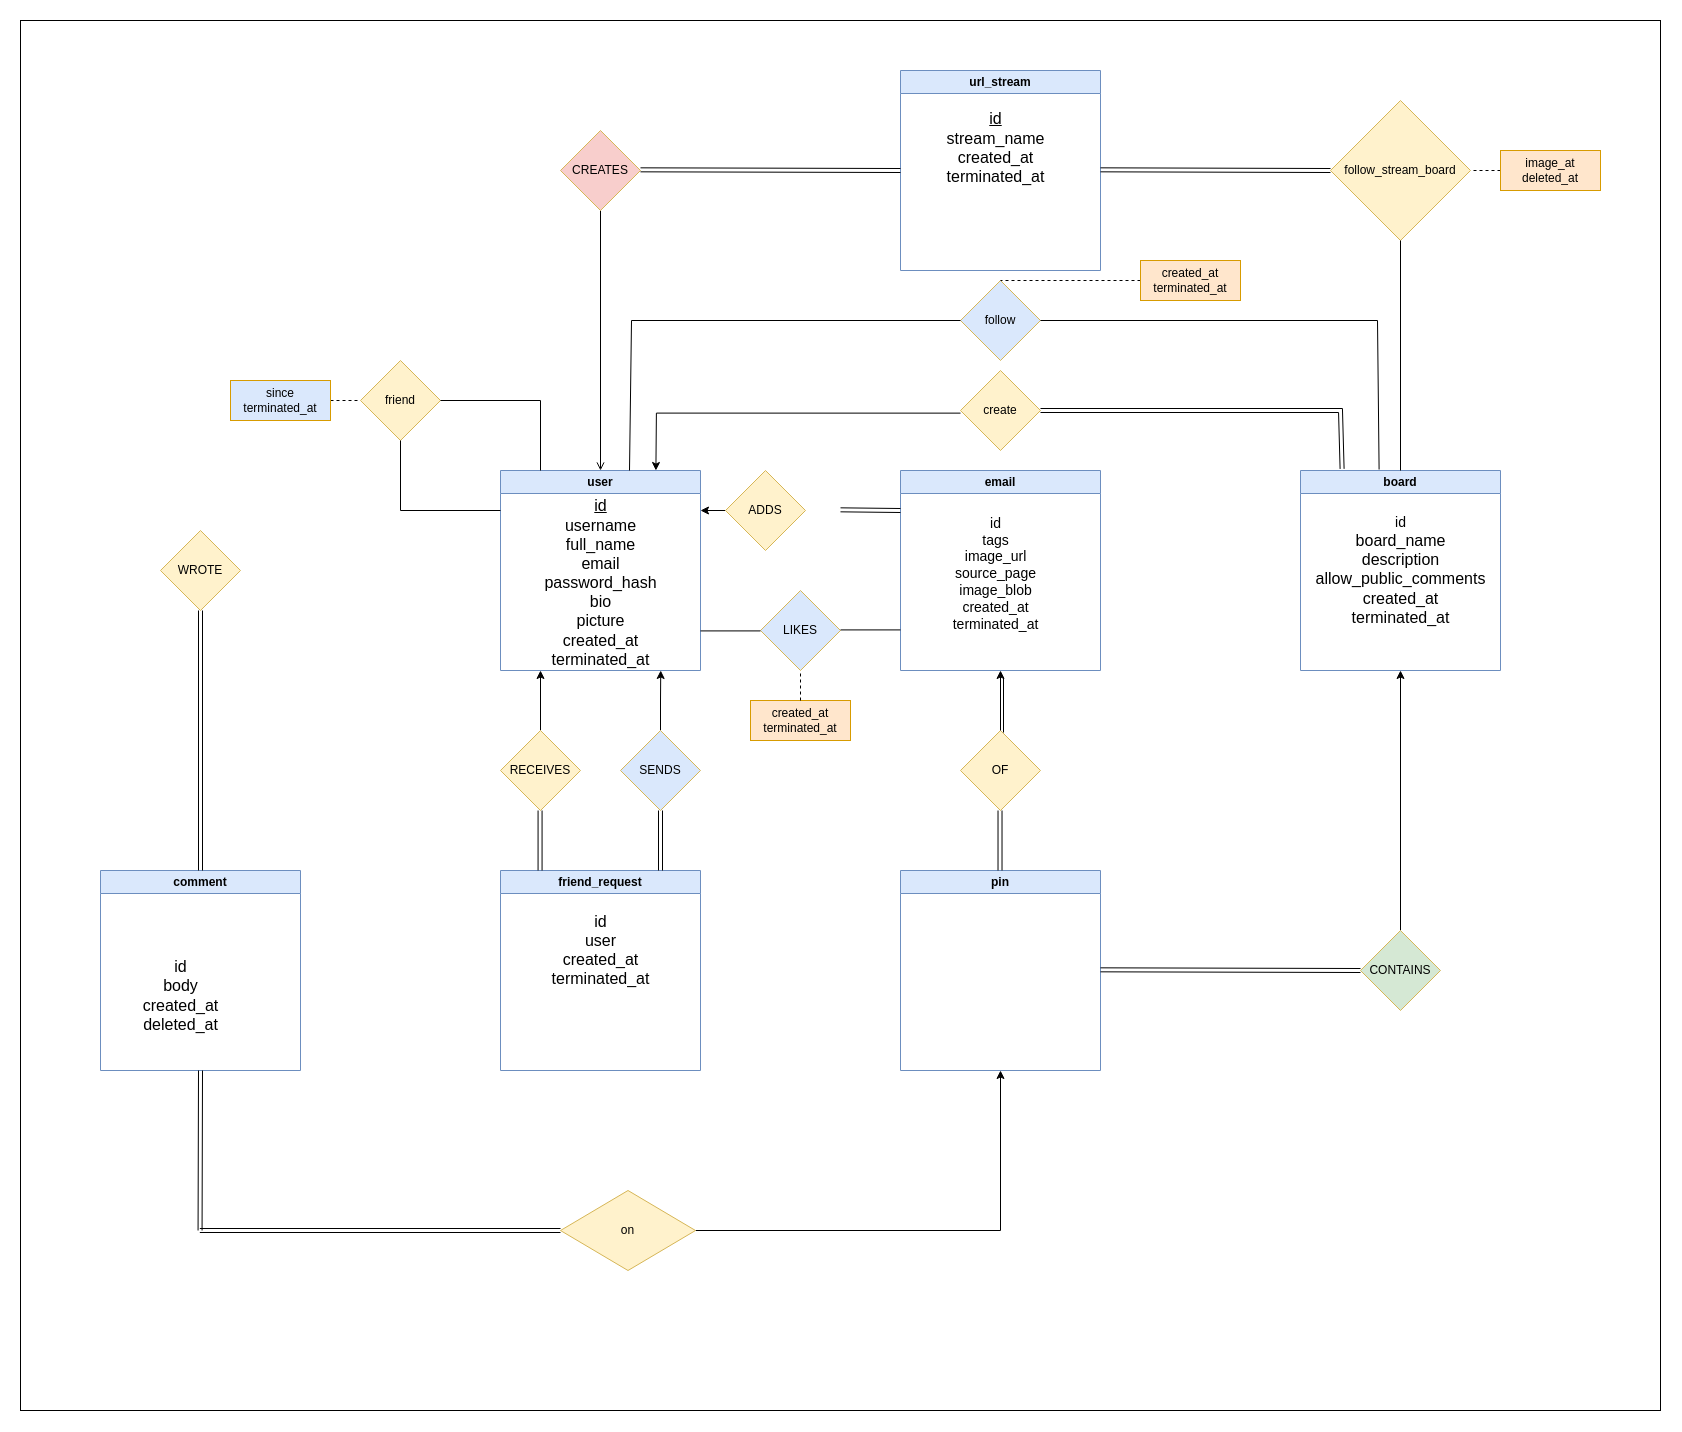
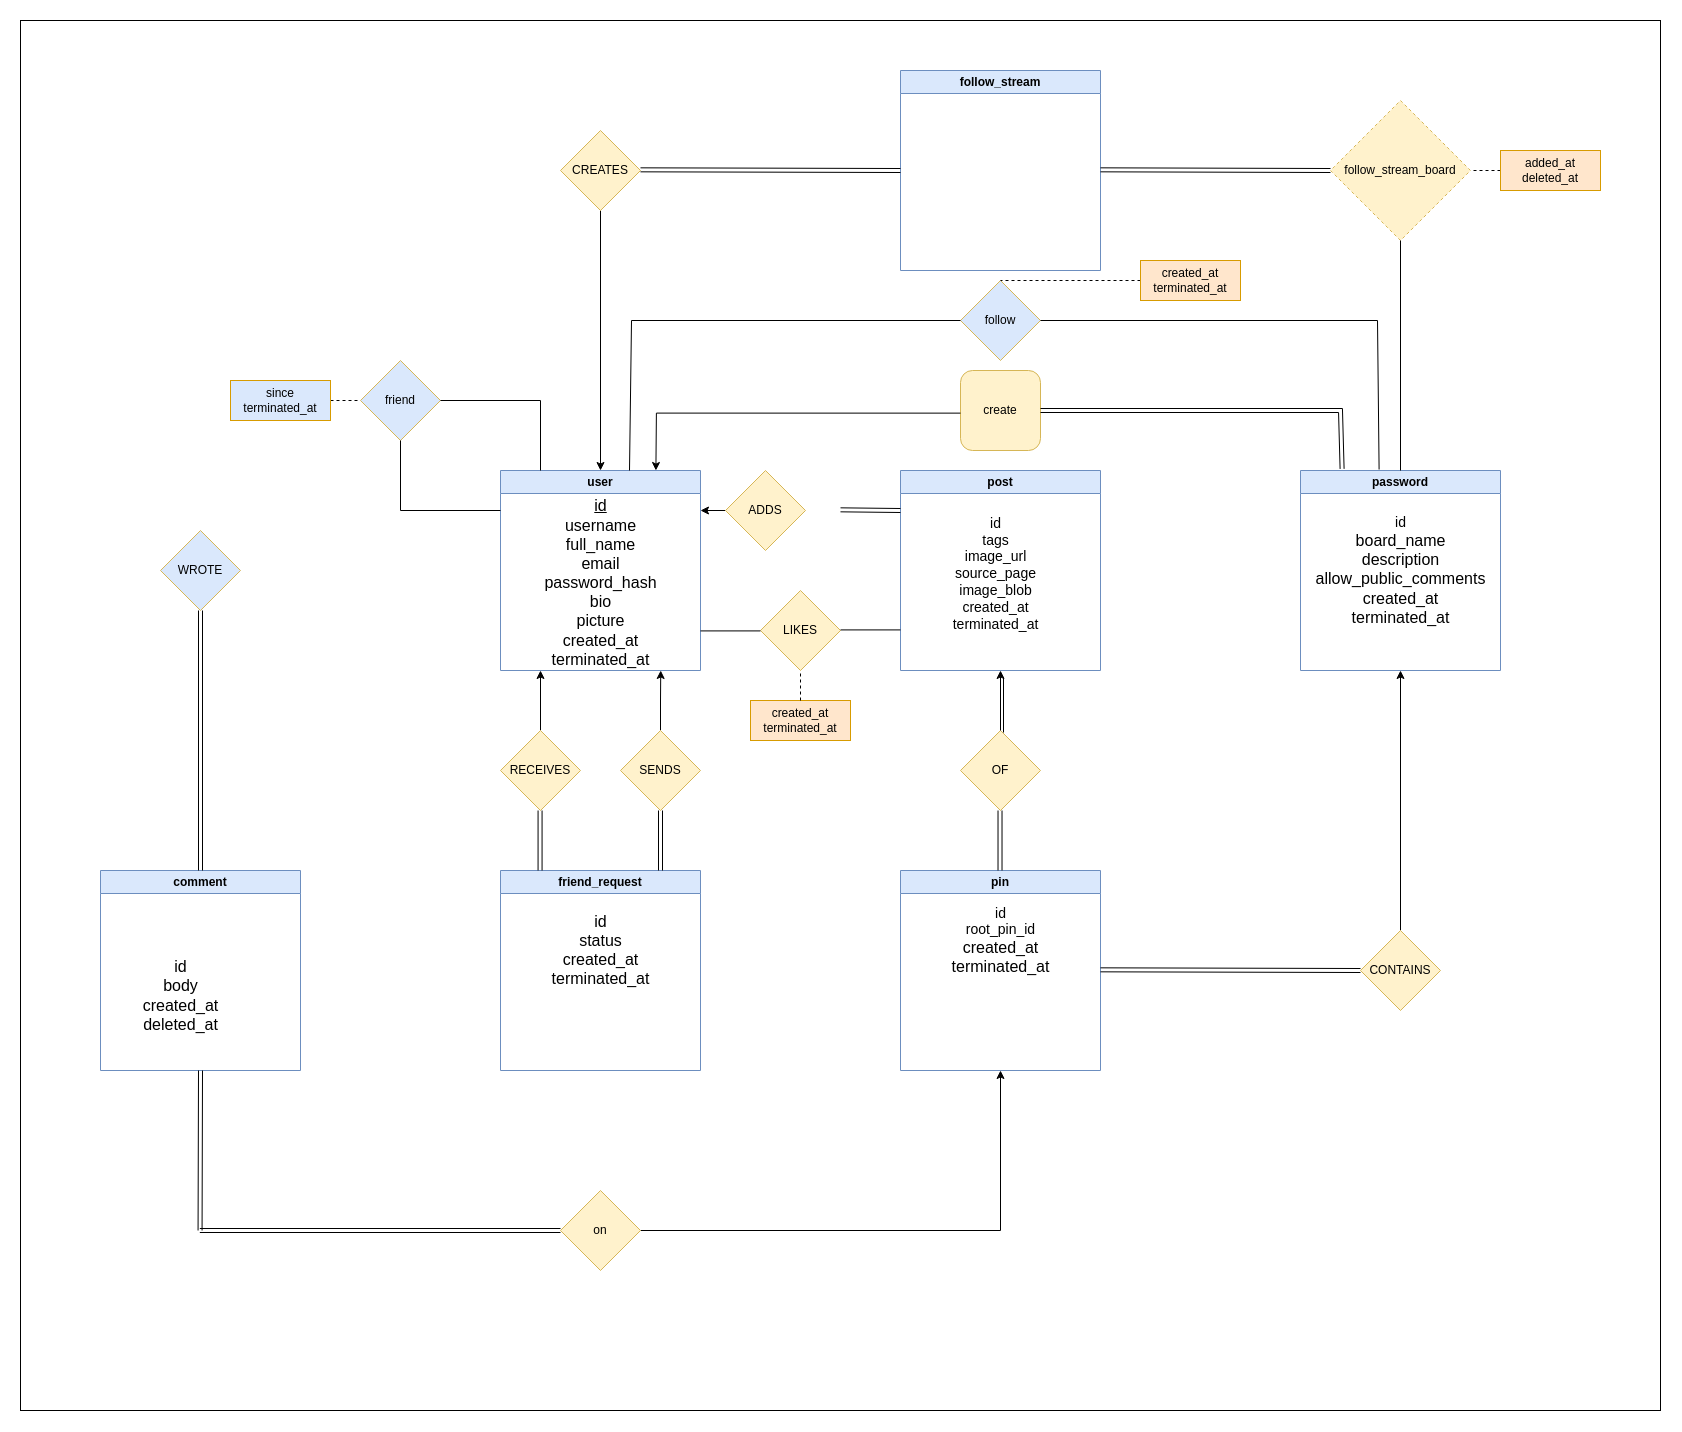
(1001, 83) -> (1001, 83)
(996, 141) -> none
(601, 171) -> (601, 171)
(1401, 171) -> (1401, 171)
(1551, 171) -> (1551, 171)
(401, 401) -> (401, 401)
(1001, 411) -> (1001, 411)
(601, 464) -> (601, 462)
(1001, 483) -> (1001, 483)
(1401, 483) -> (1401, 483)
(201, 571) -> (201, 571)
(801, 631) -> (801, 631)
(661, 771) -> (661, 771)
(601, 936) -> (601, 936)
none -> (1001, 941)
(1401, 971) -> (1401, 971)
(628, 1231) -> (601, 1231)
